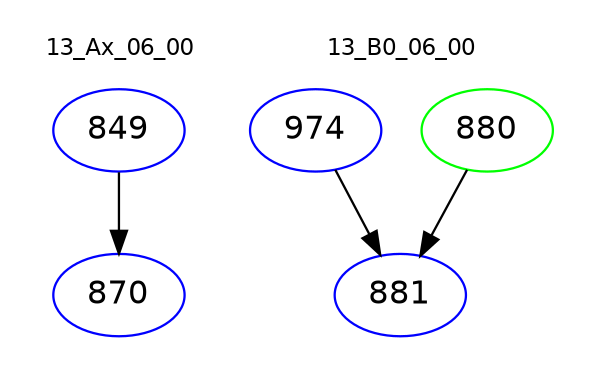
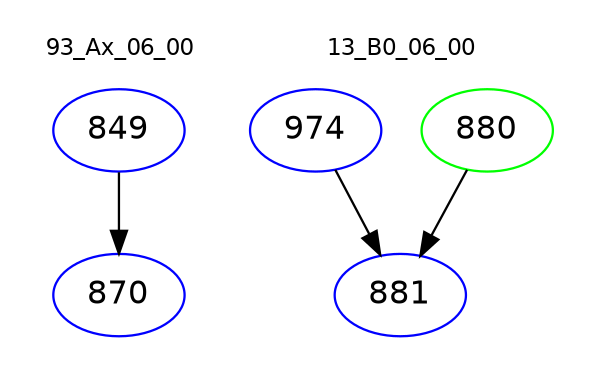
(120, 49) -> (120, 49)
